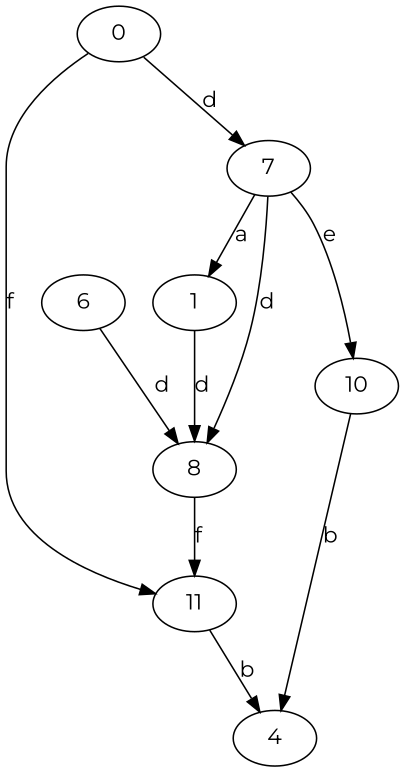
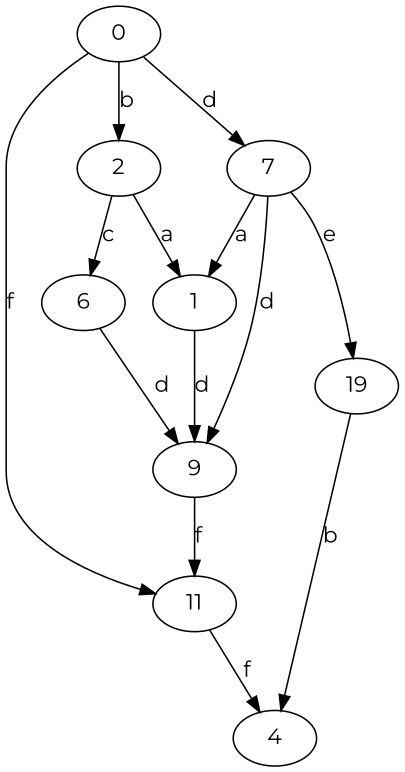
none -> (119, 168)
(357, 386) -> (357, 386)
(195, 470) -> (195, 470)
(247, 671) -> (247, 671)
